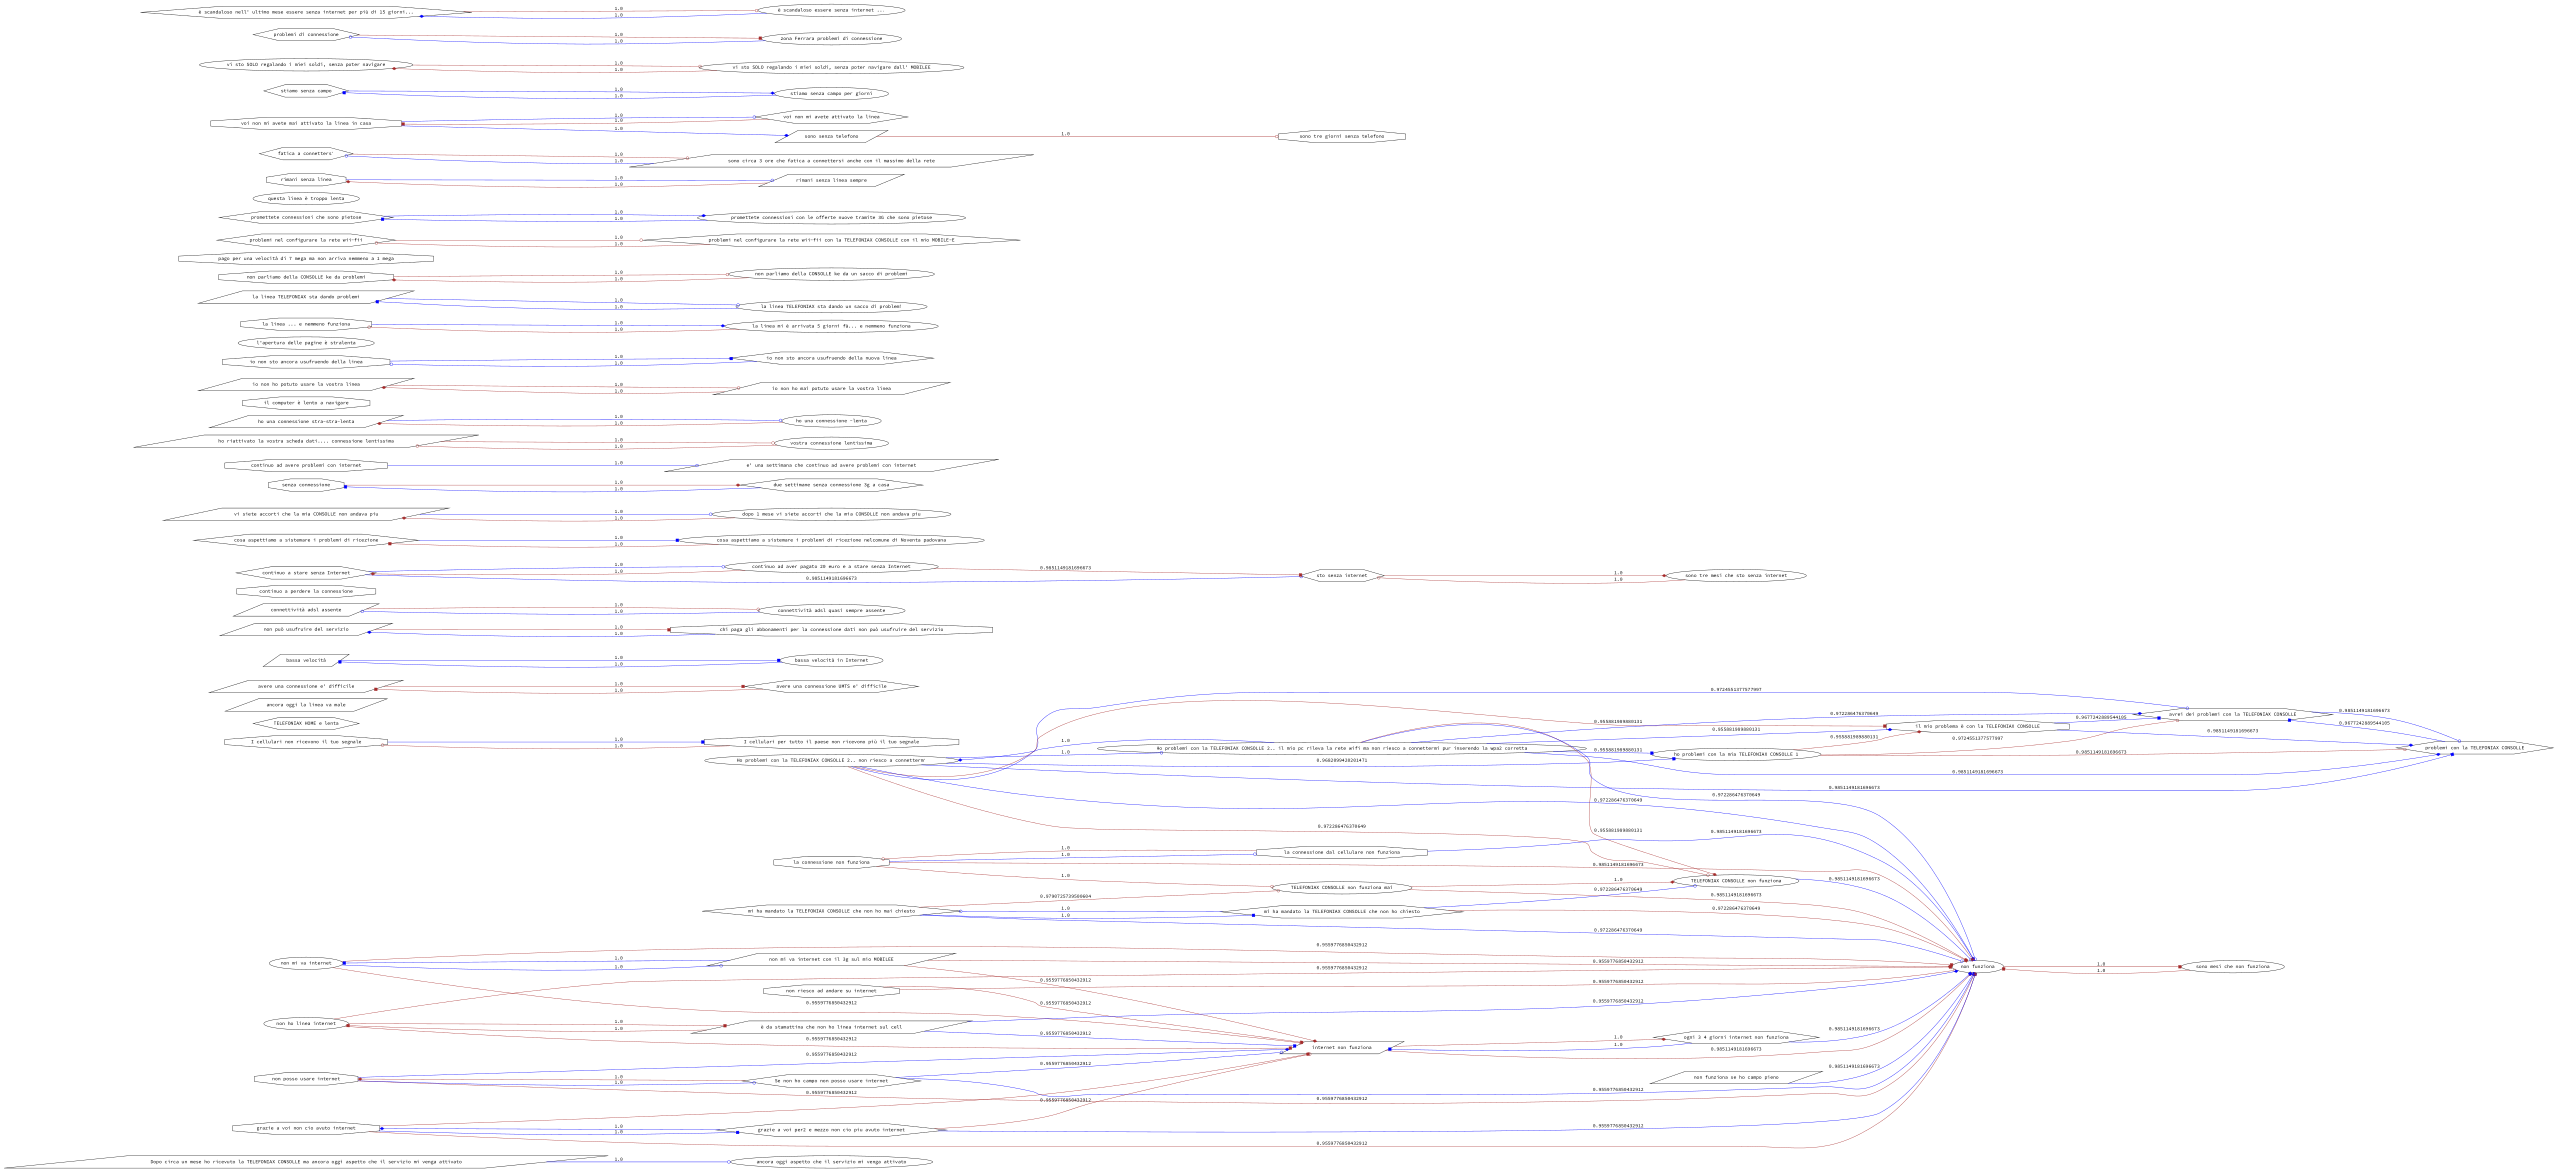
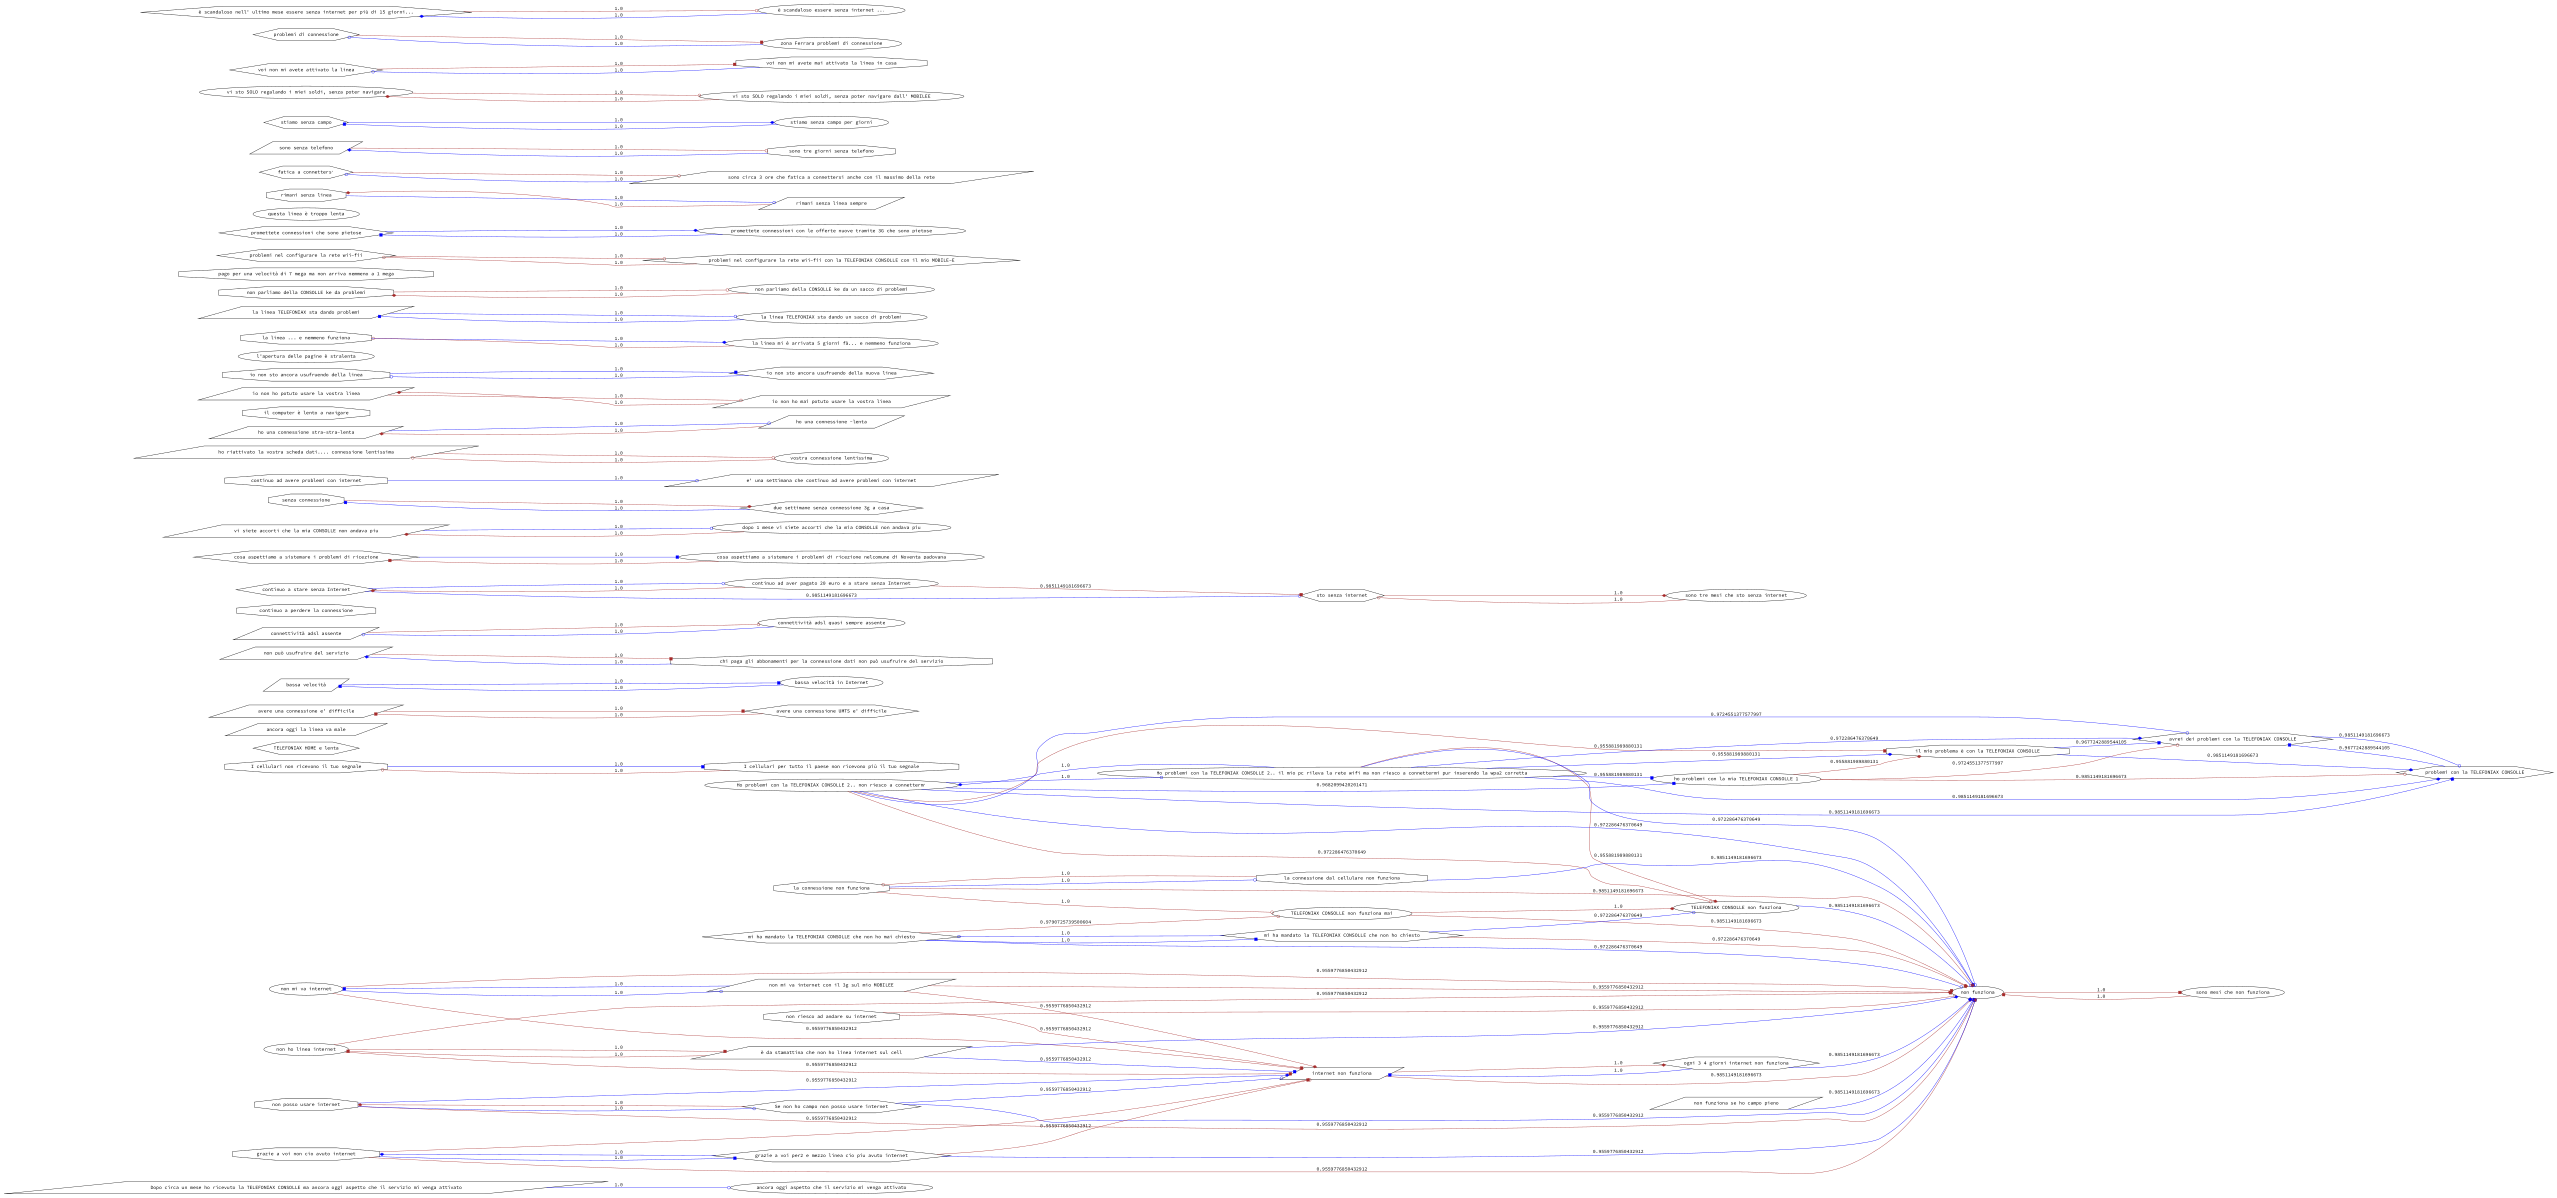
(593, 131) -> (560, 156)
(832, 421) -> (832, 422)
(832, 1130) -> (832, 1156)
